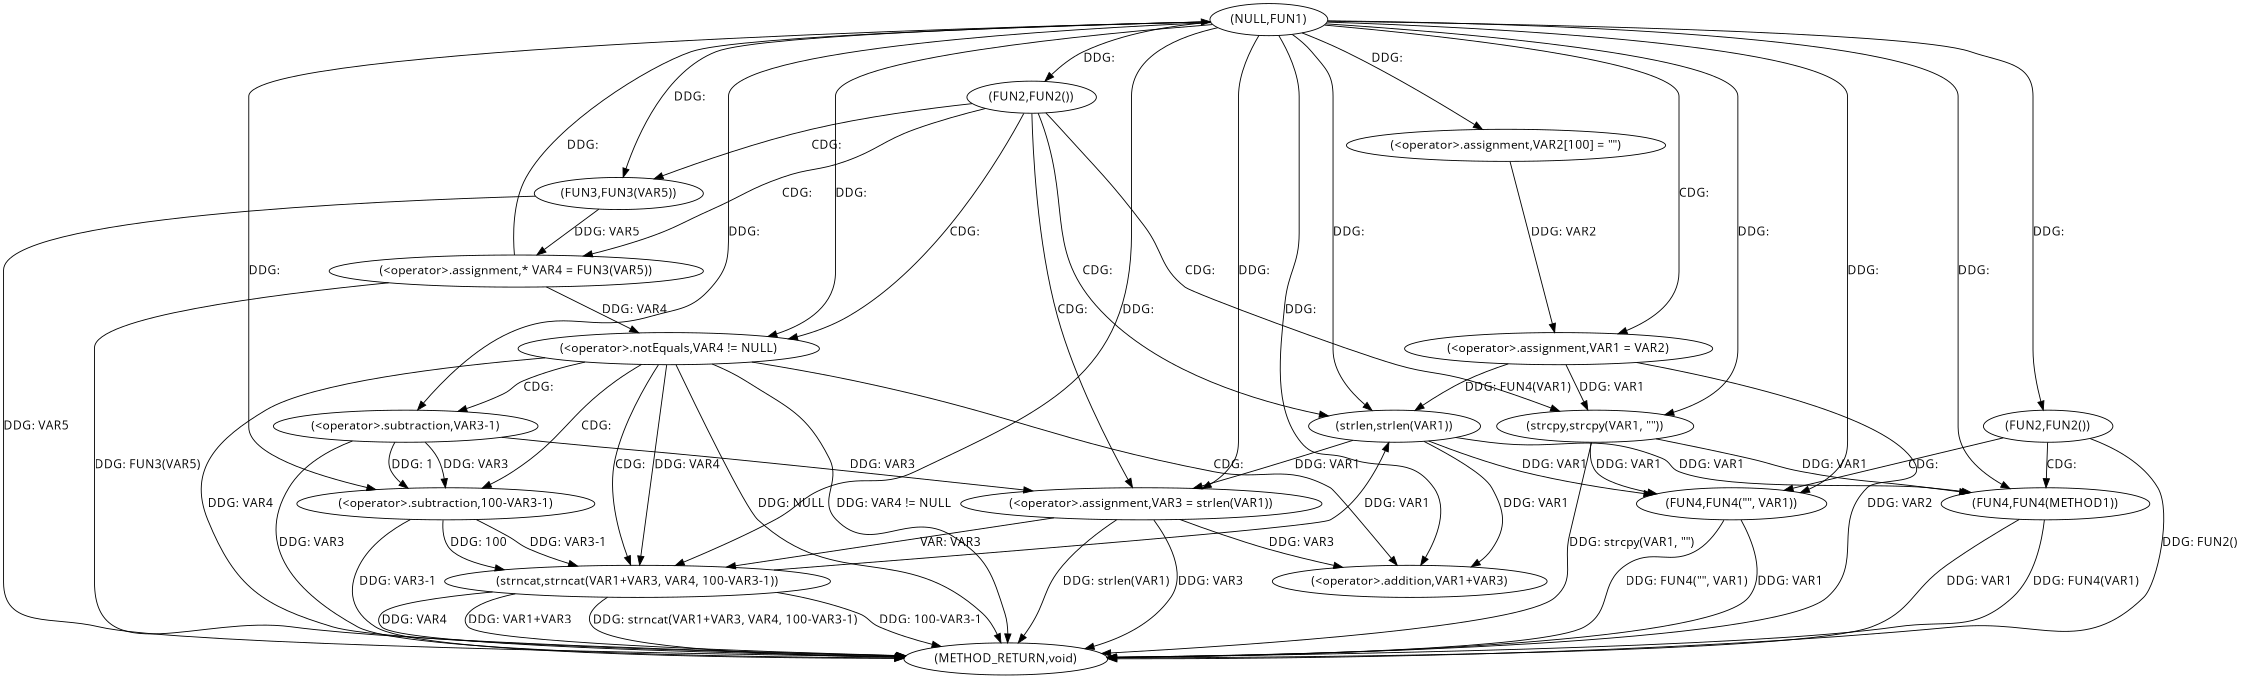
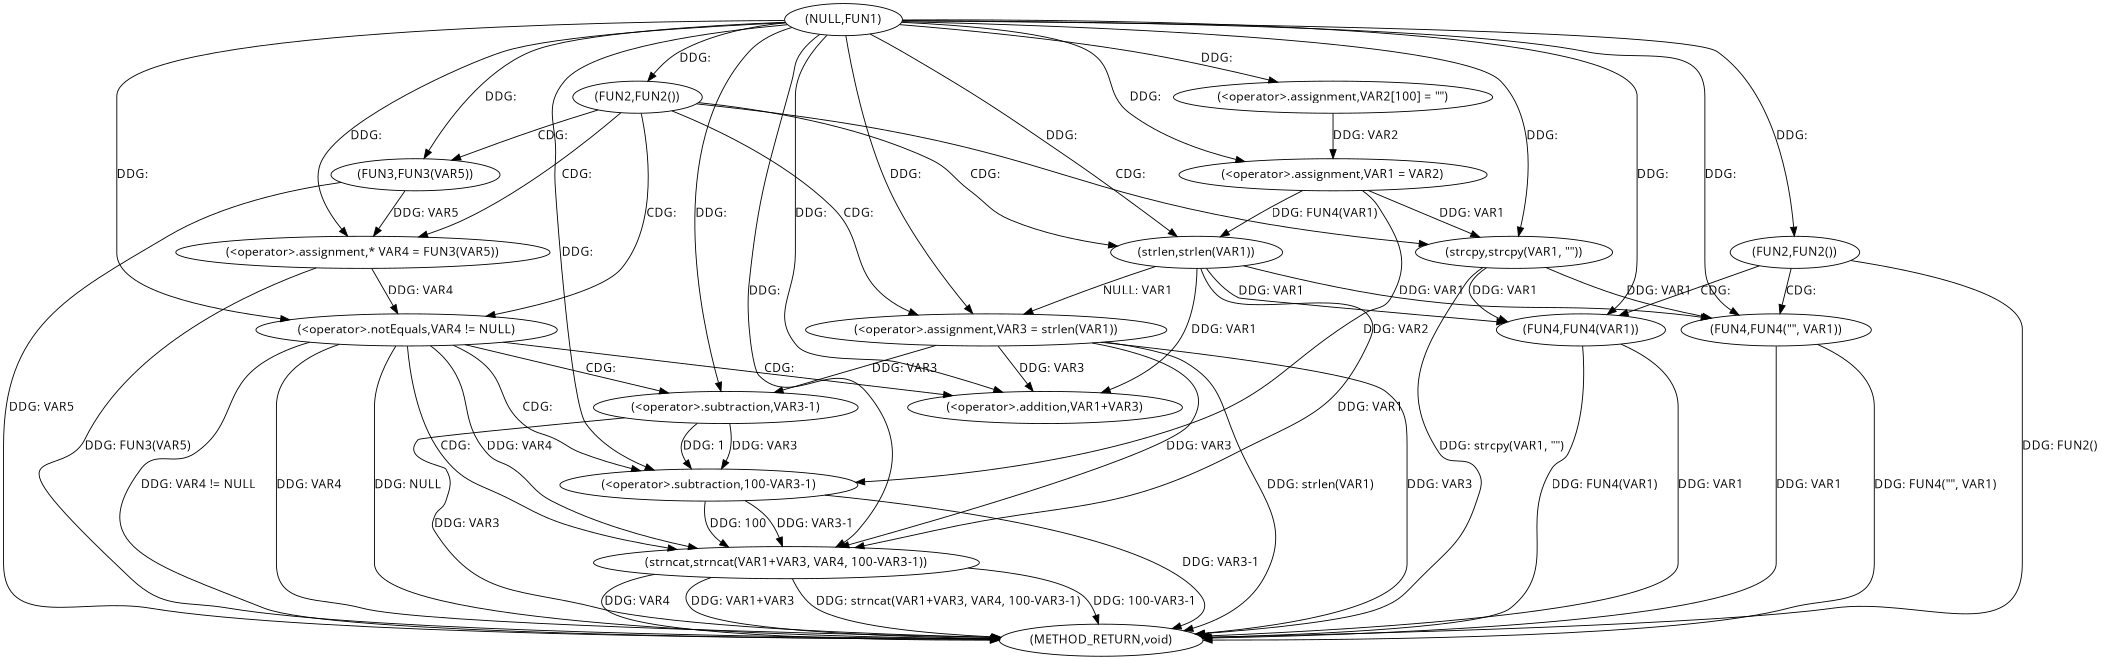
(701, 50) -> (501, 53)
(1696, 193) -> (1148, 97)
(763, 462) -> (859, 368)
(1328, 465) -> (1138, 291)
(2045, 504) -> (1581, 330)
(951, 543) -> (1199, 446)
(1097, 544) -> (1257, 442)
(1715, 627) -> (1203, 418)
